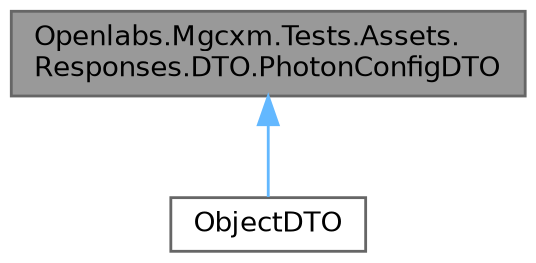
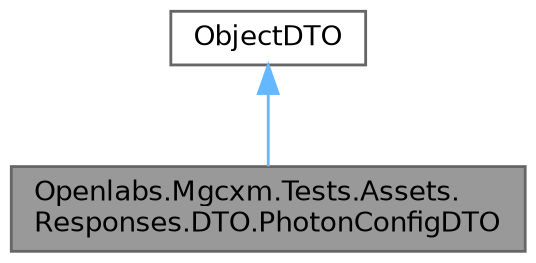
(268, 161) -> (268, 130)
